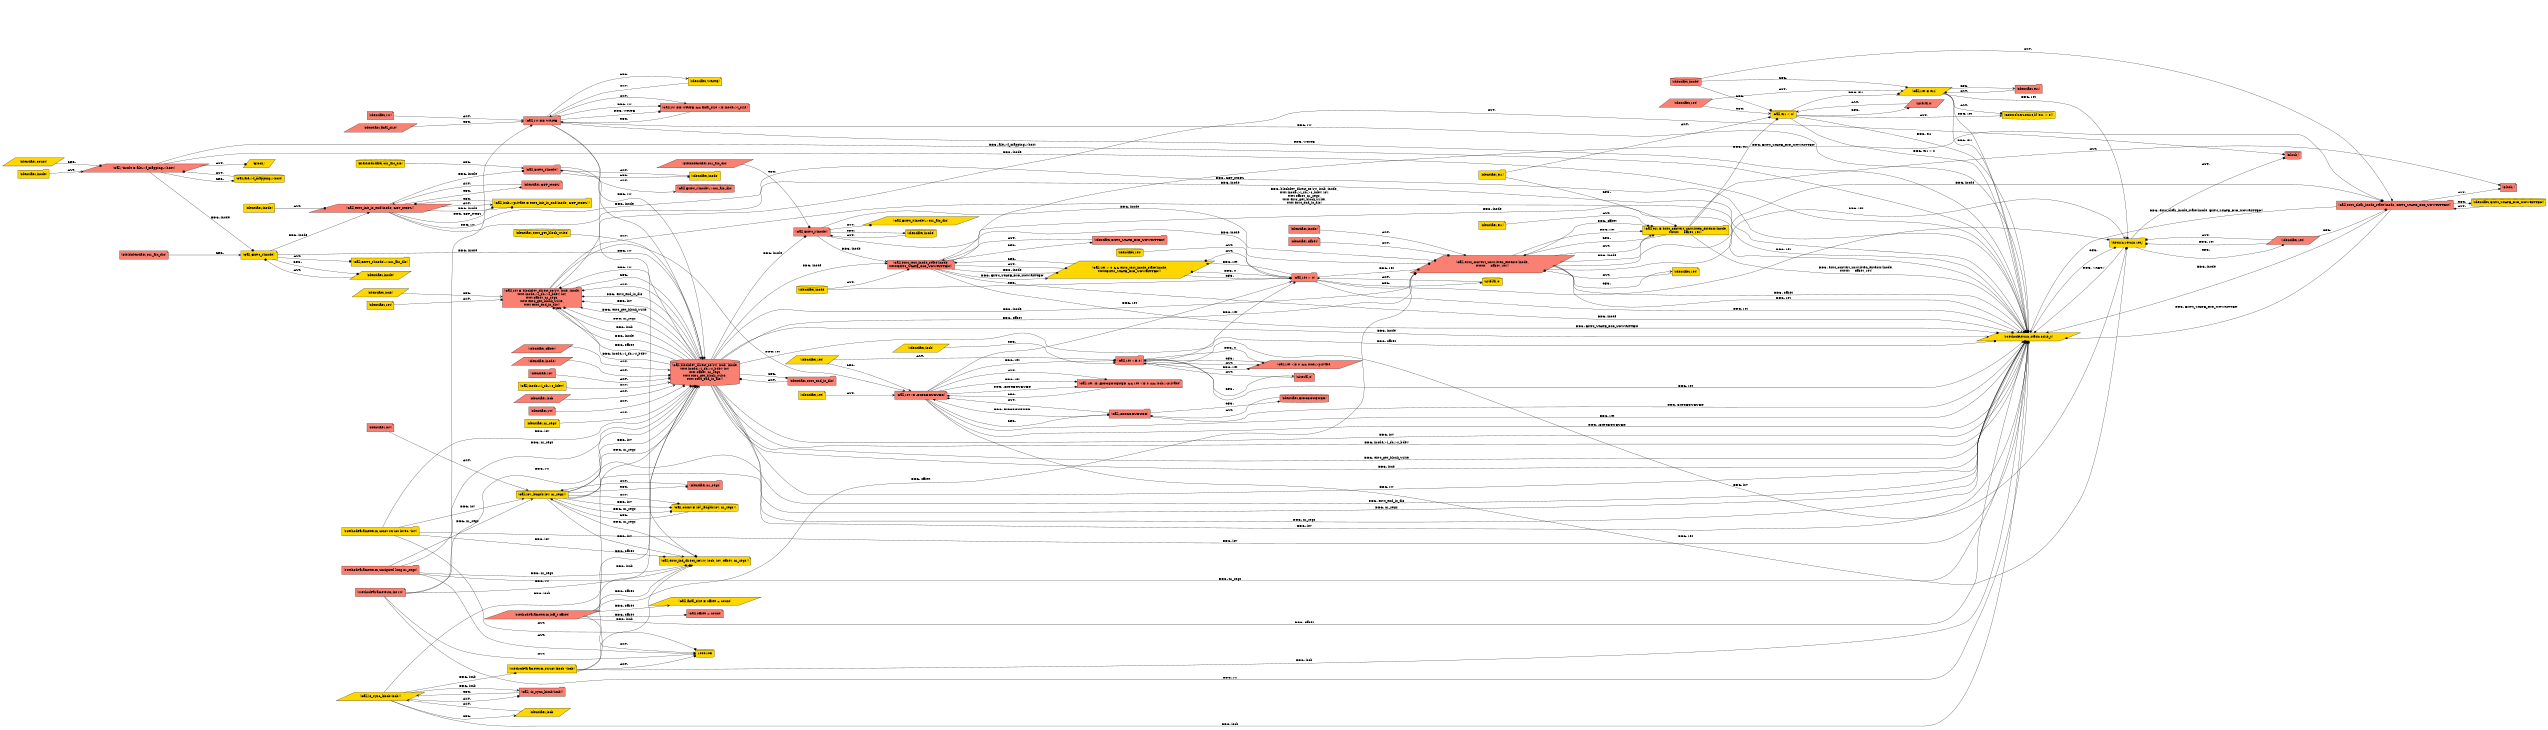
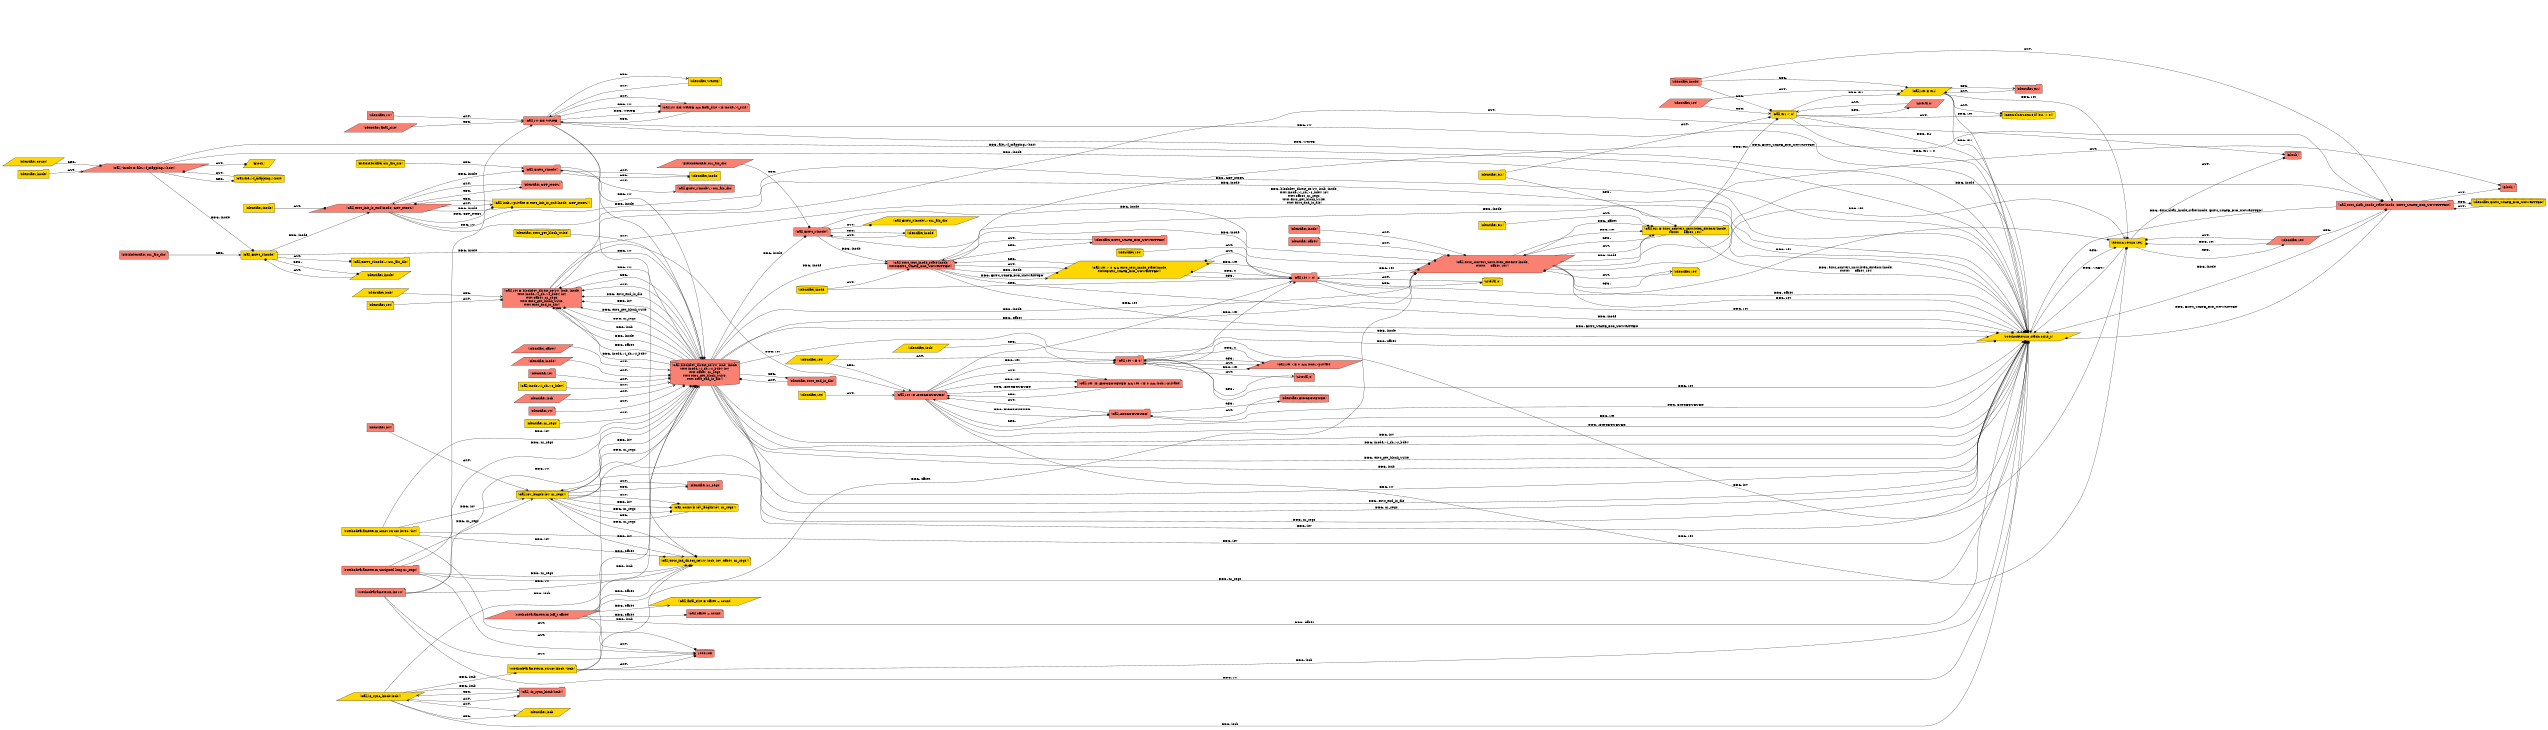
(705, 653) -> (705, 653)
